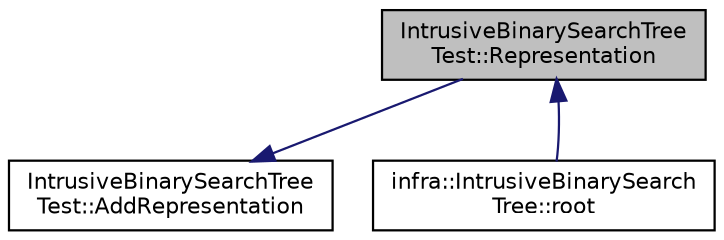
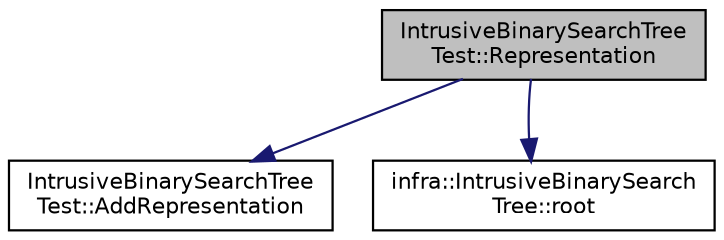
(559, 132) -> (529, 109)
